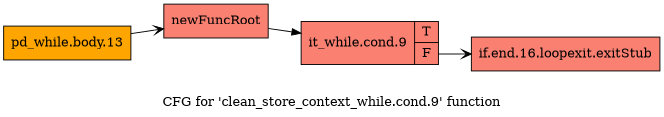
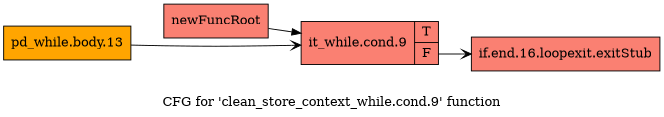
(143, 32) -> (211, 46)
